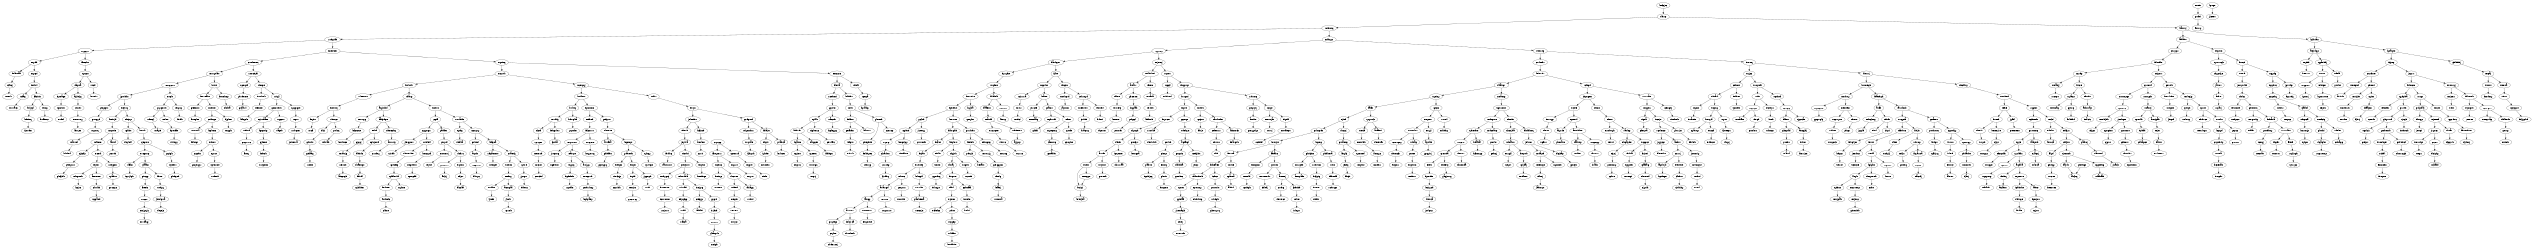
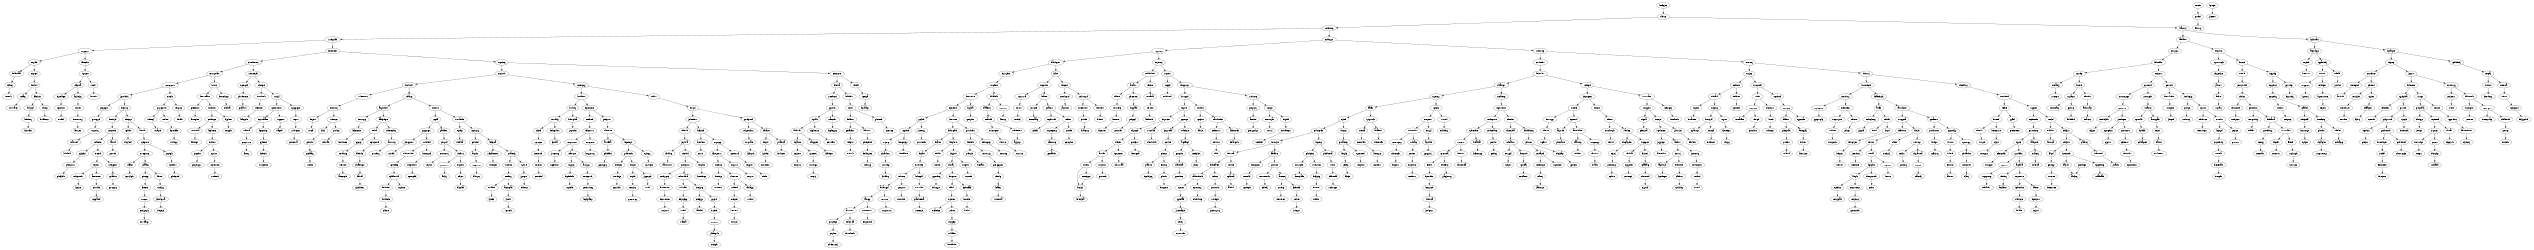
(877, 131) -> (867, 136)
none -> (1168, 131)
none -> (709, 136)
